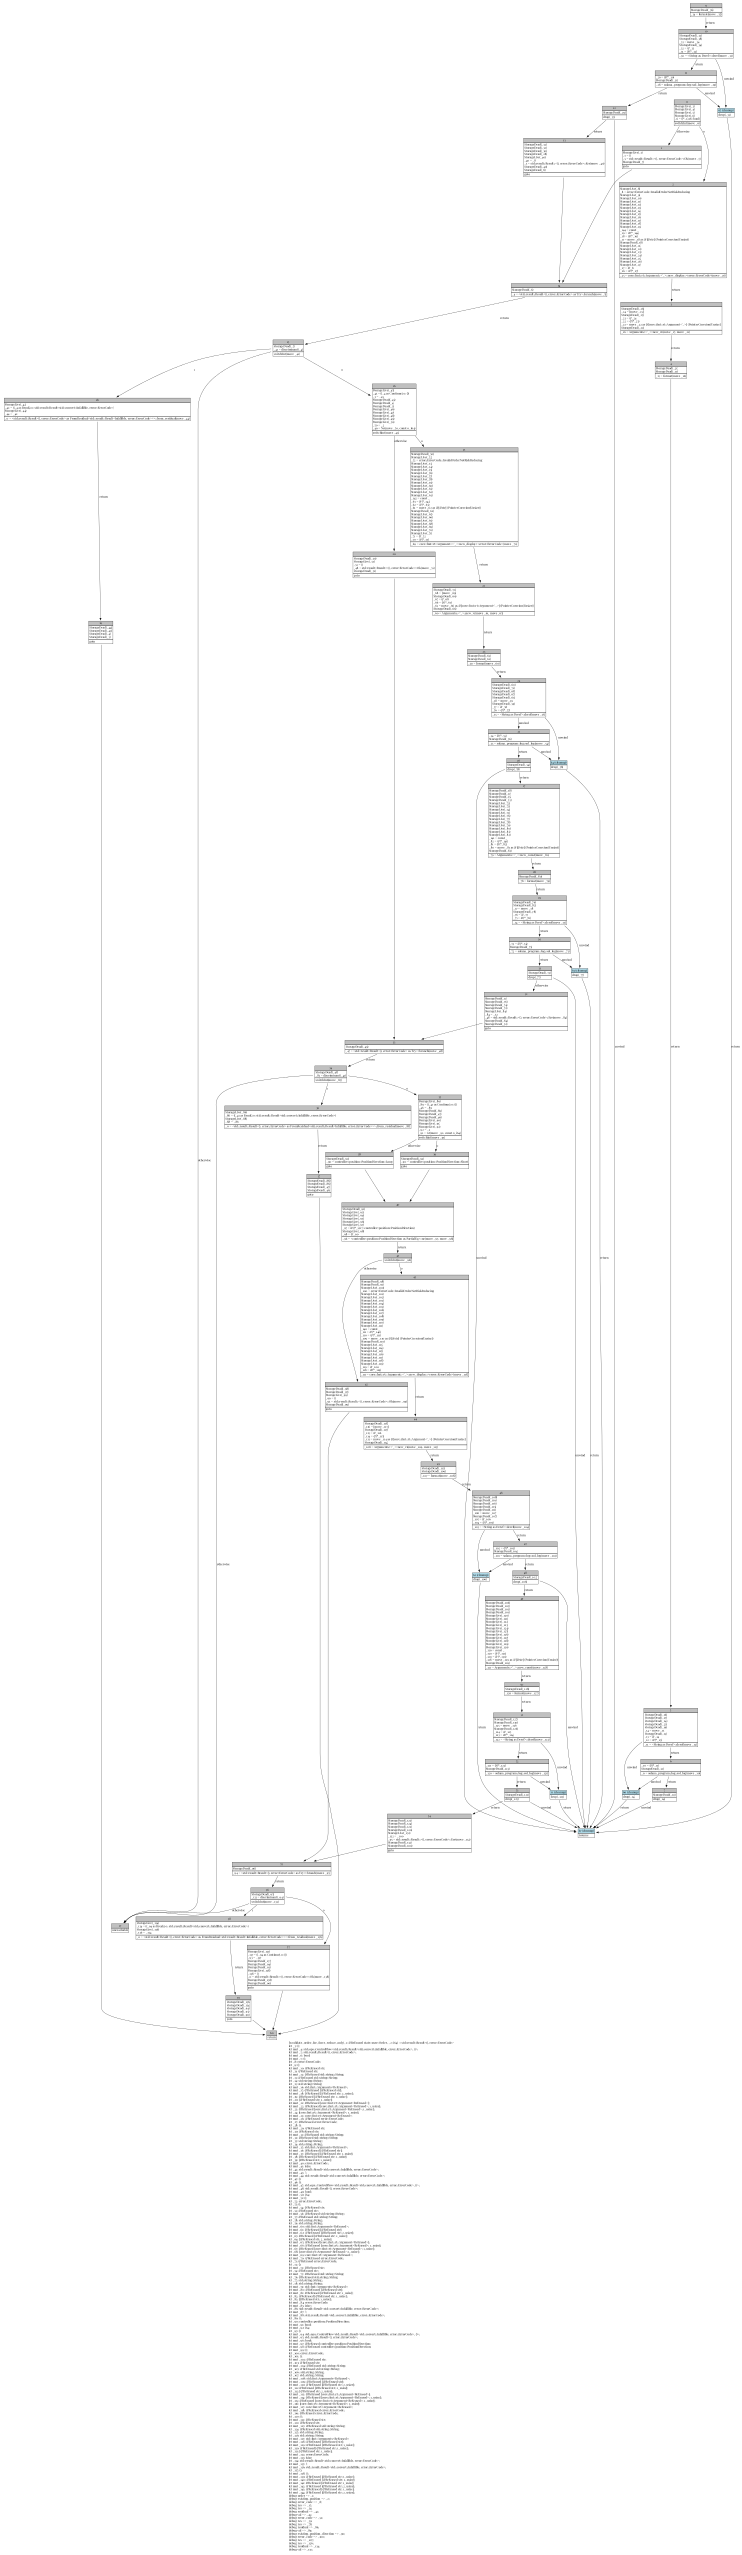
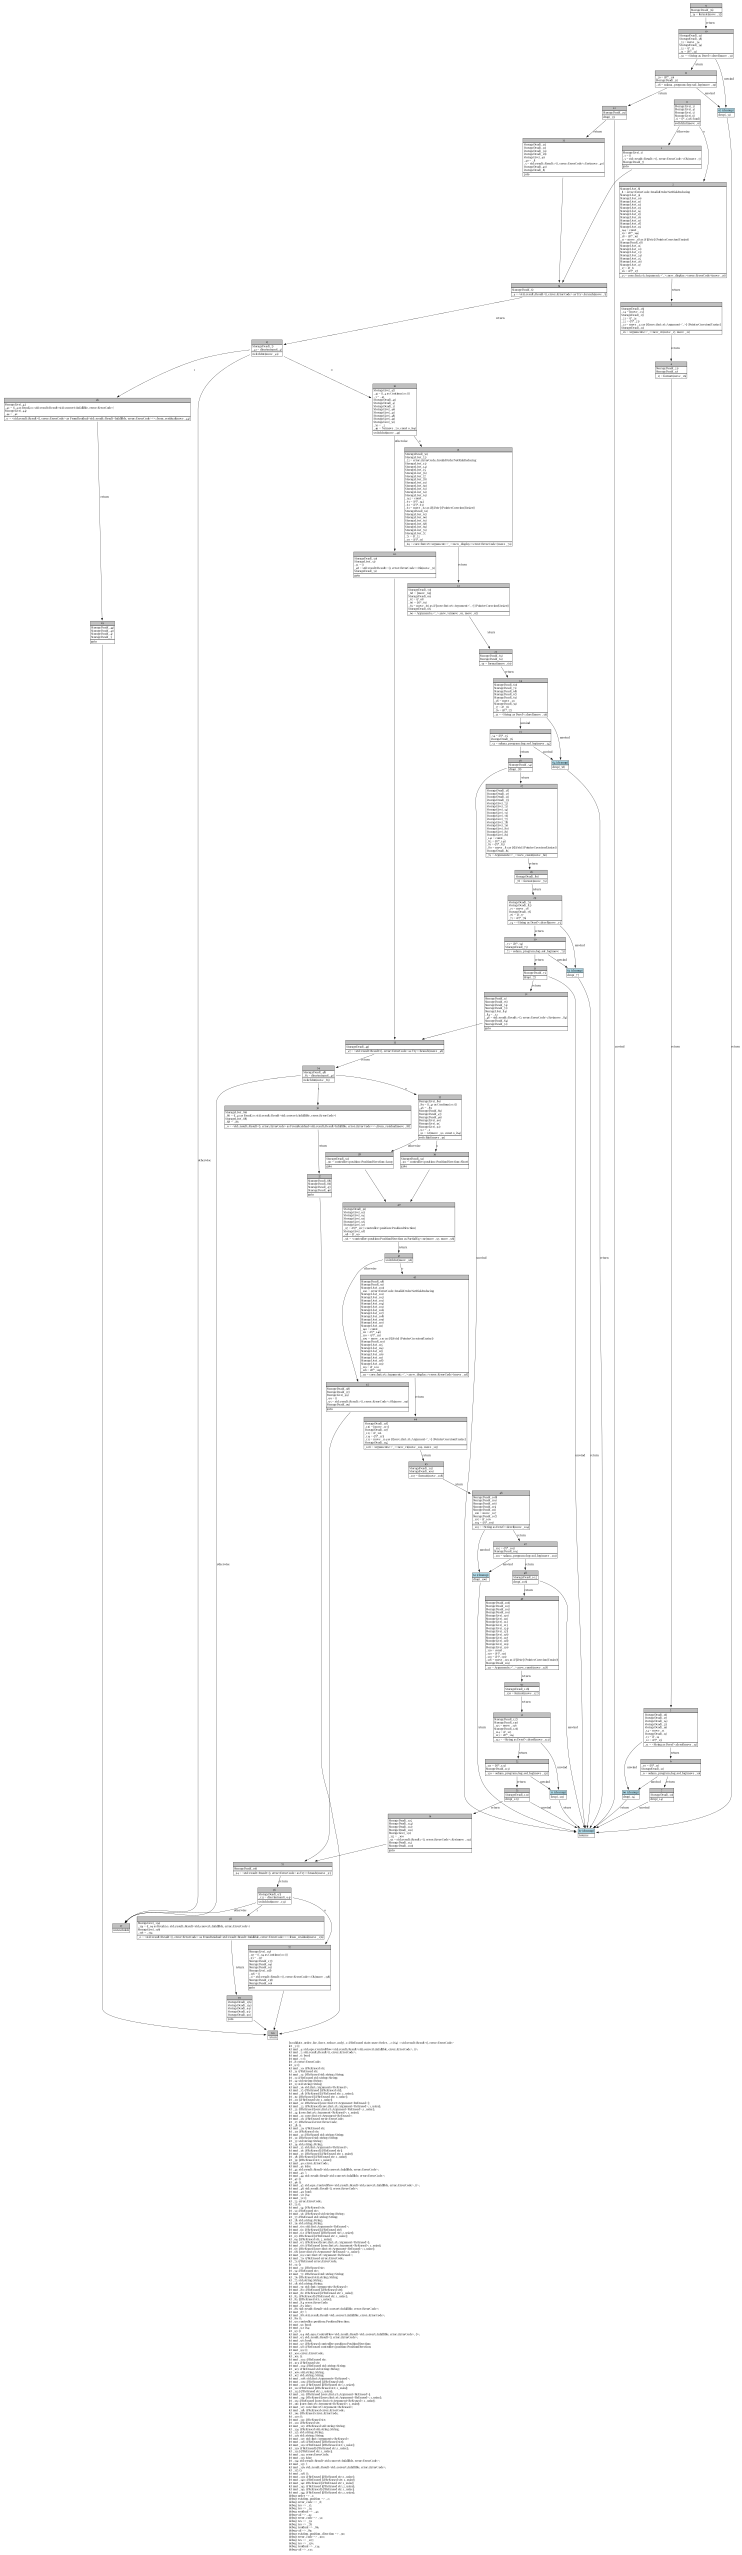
(542, 986) -> (537, 986)
